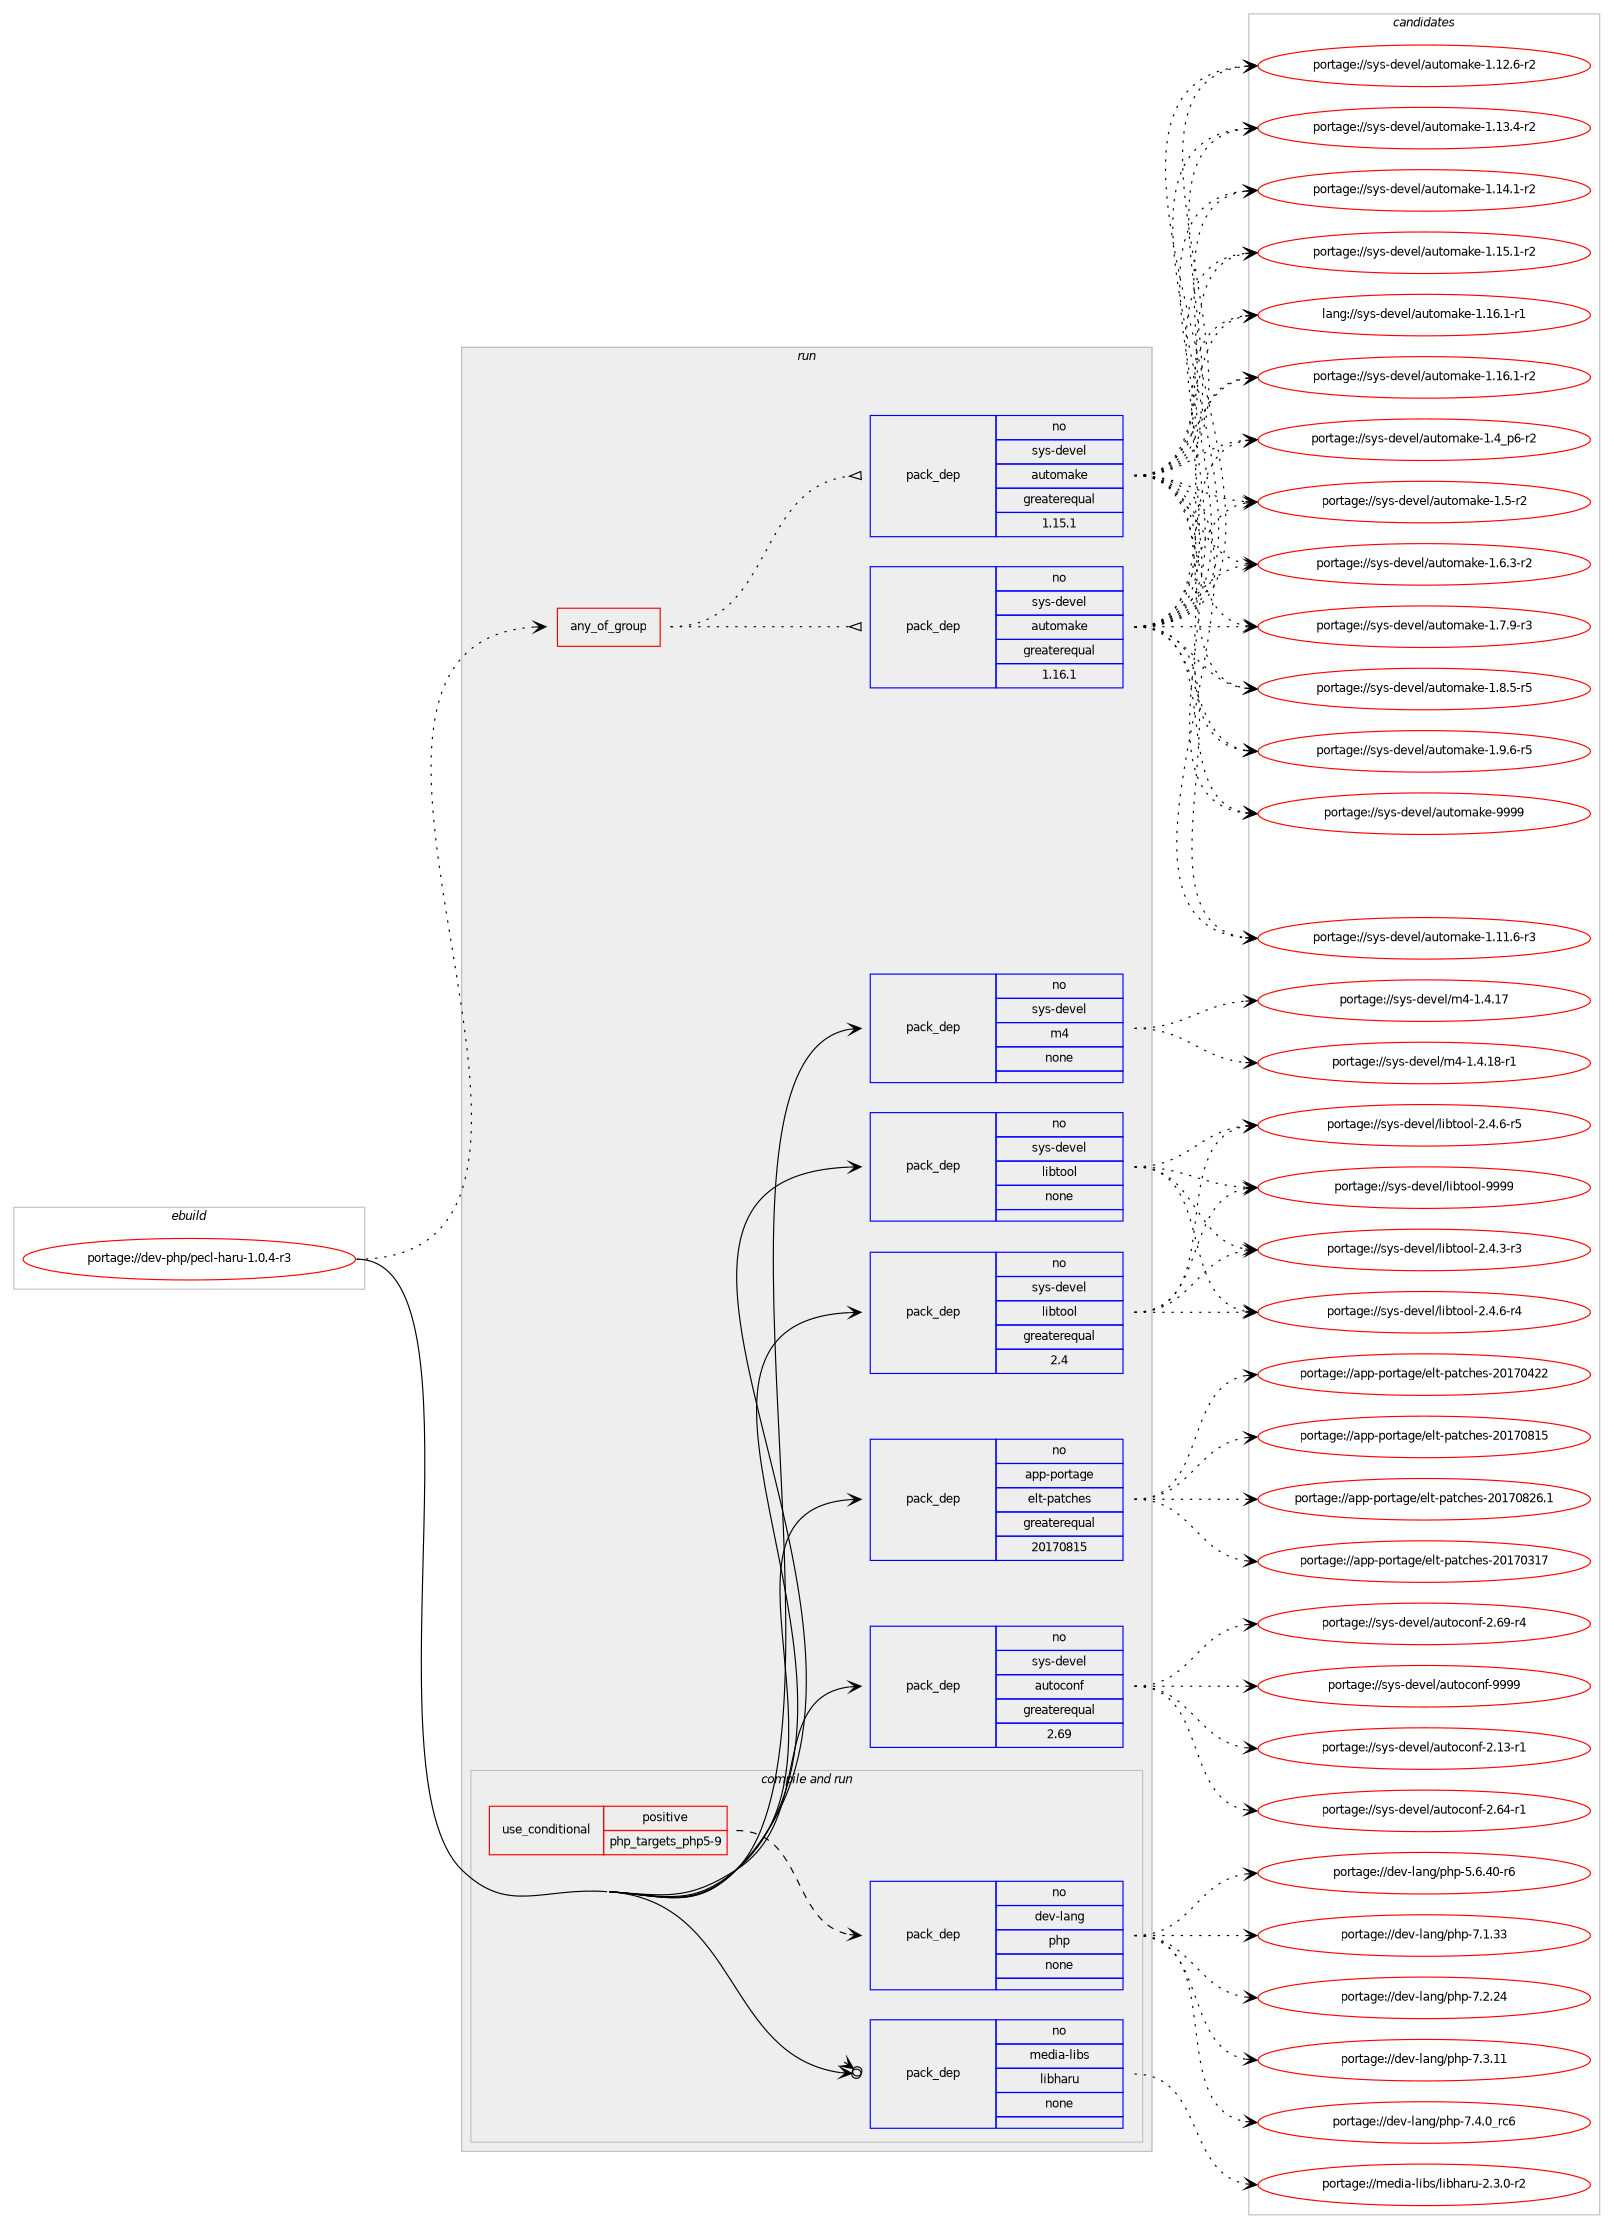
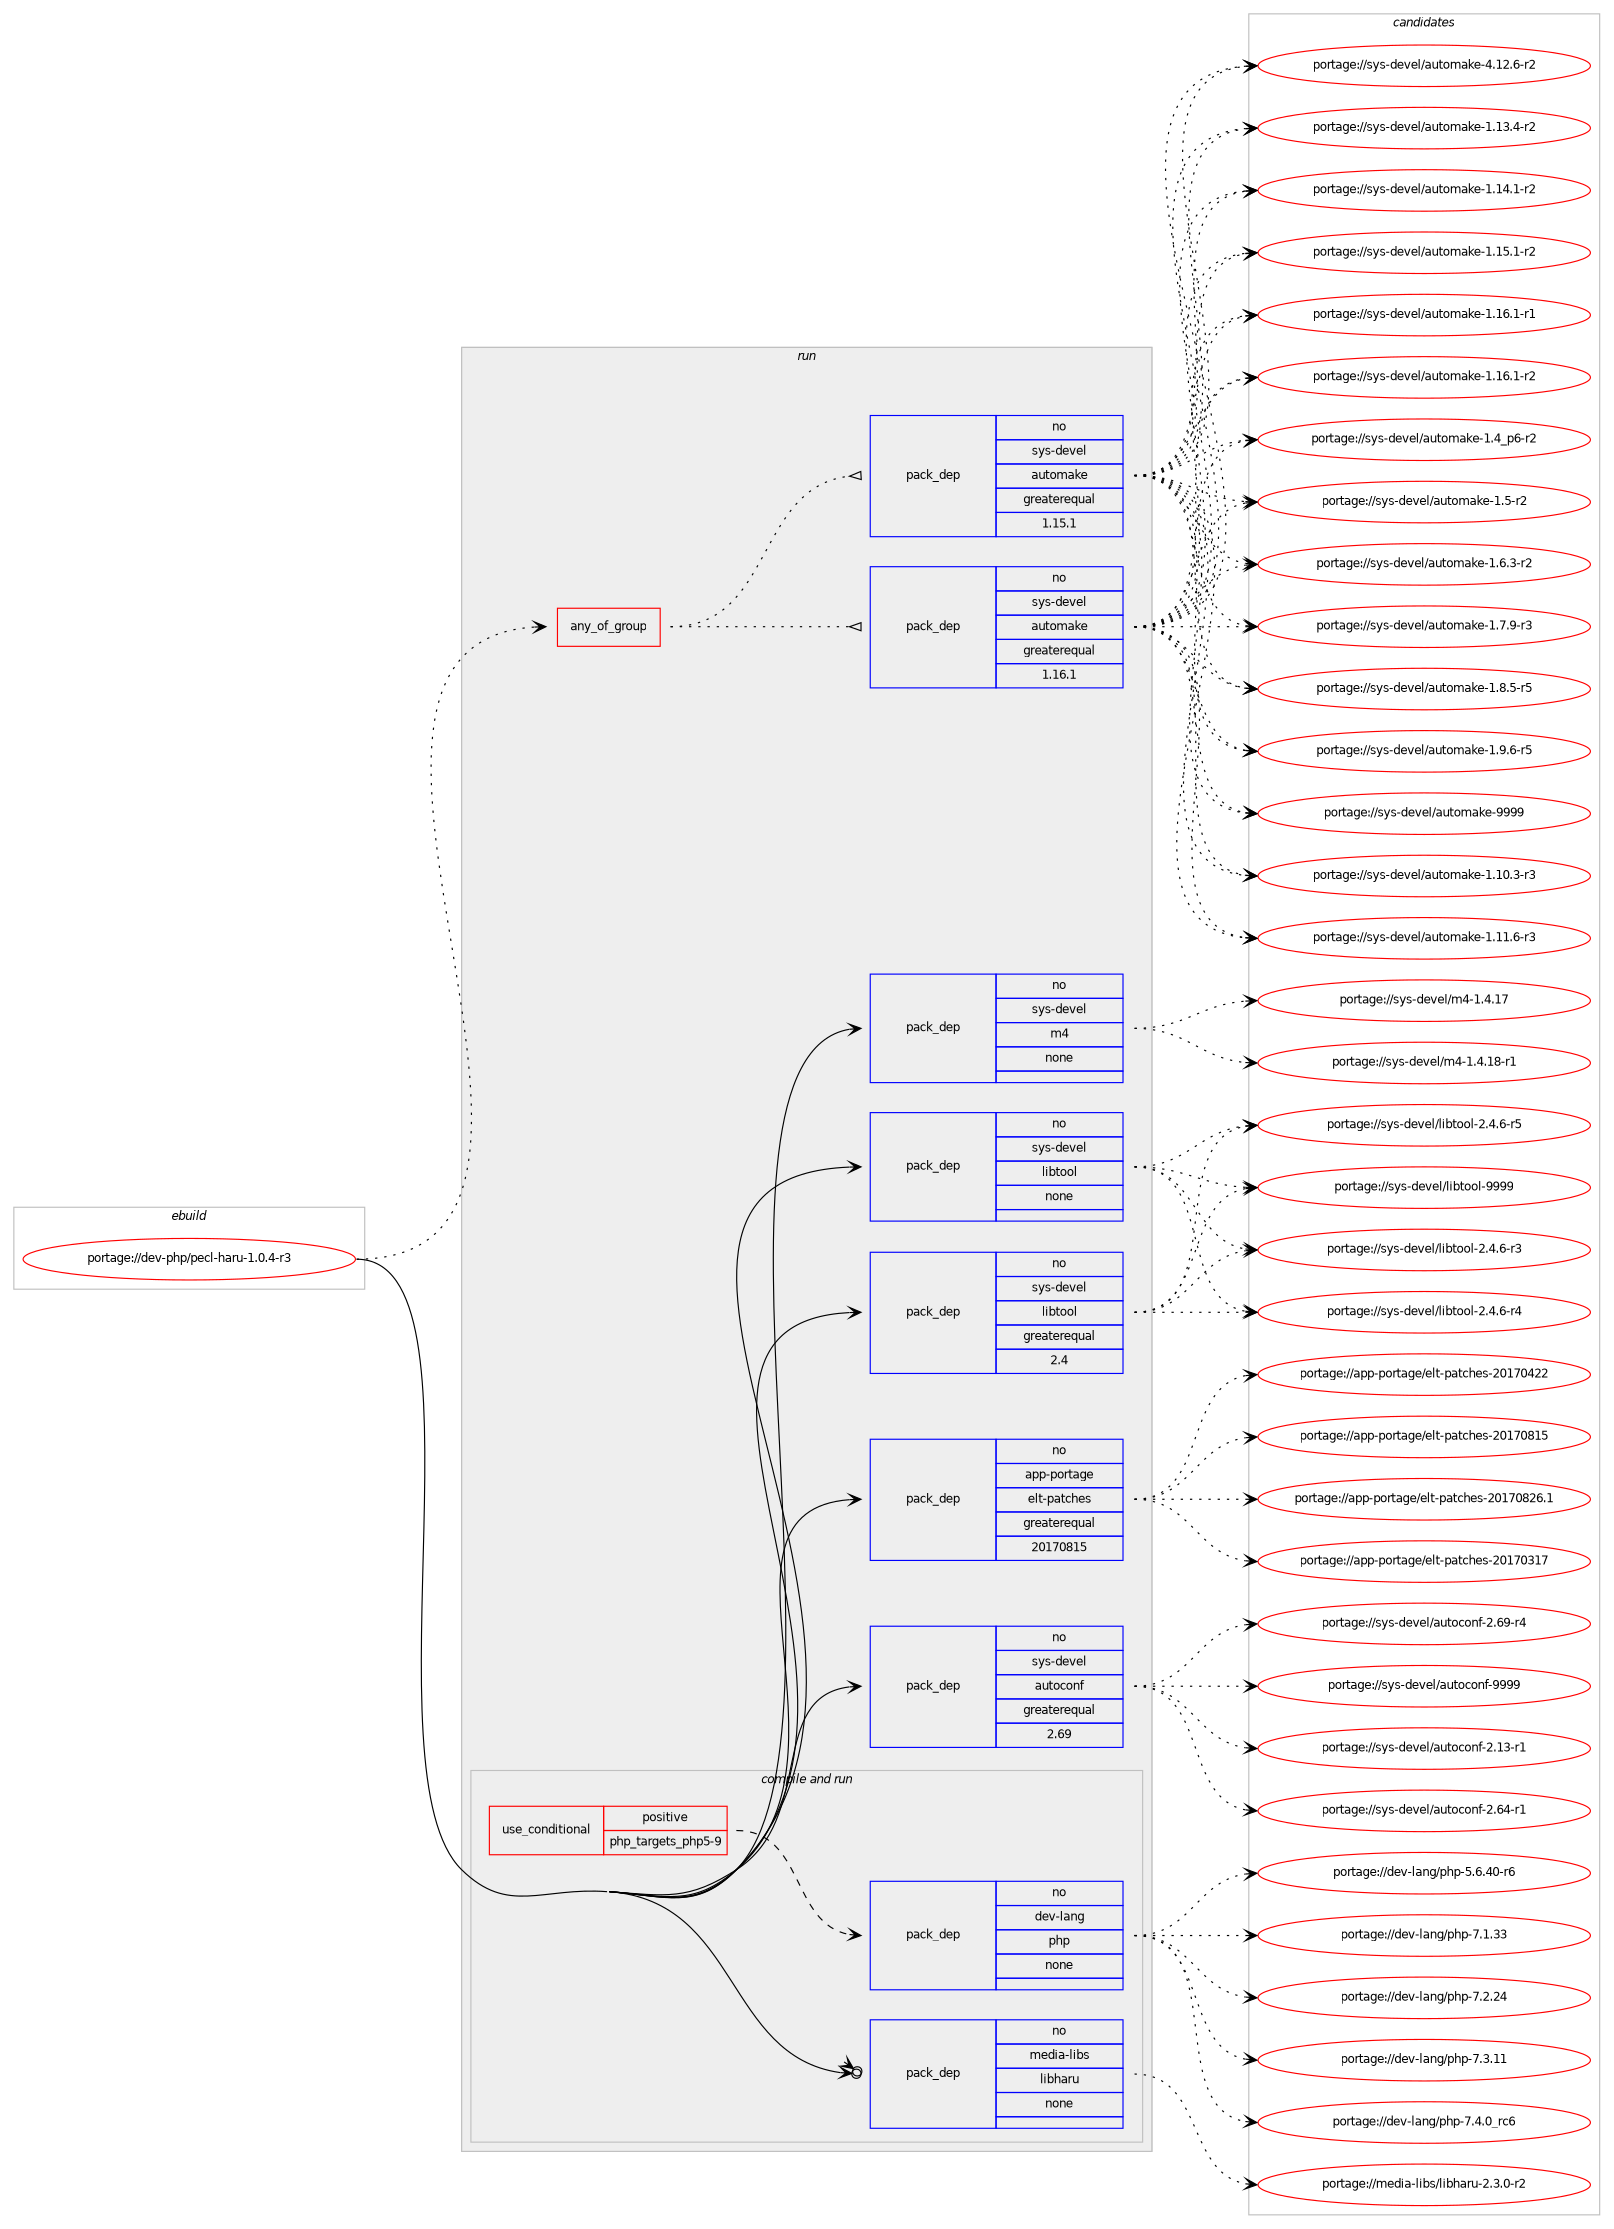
(1424, 66) -> (1424, 66)
(1424, 315) -> (1424, 315)
none -> (1424, 876)
(1424, 1250) -> (1424, 1250)
